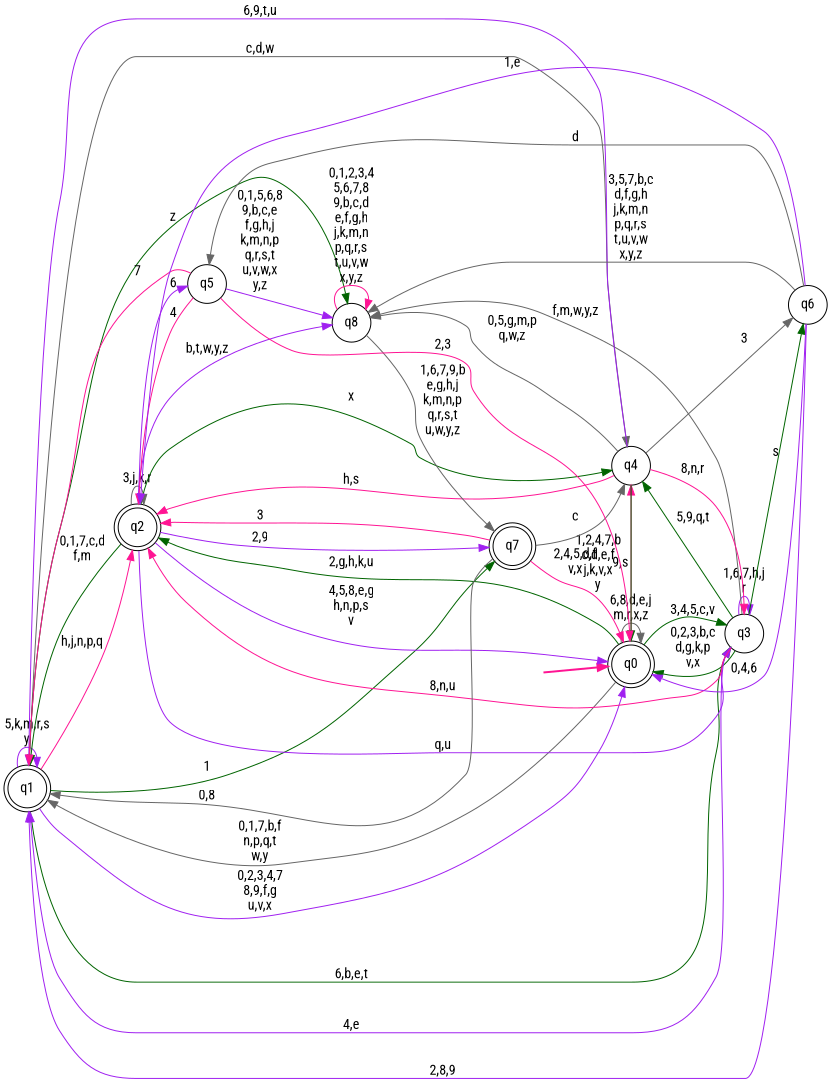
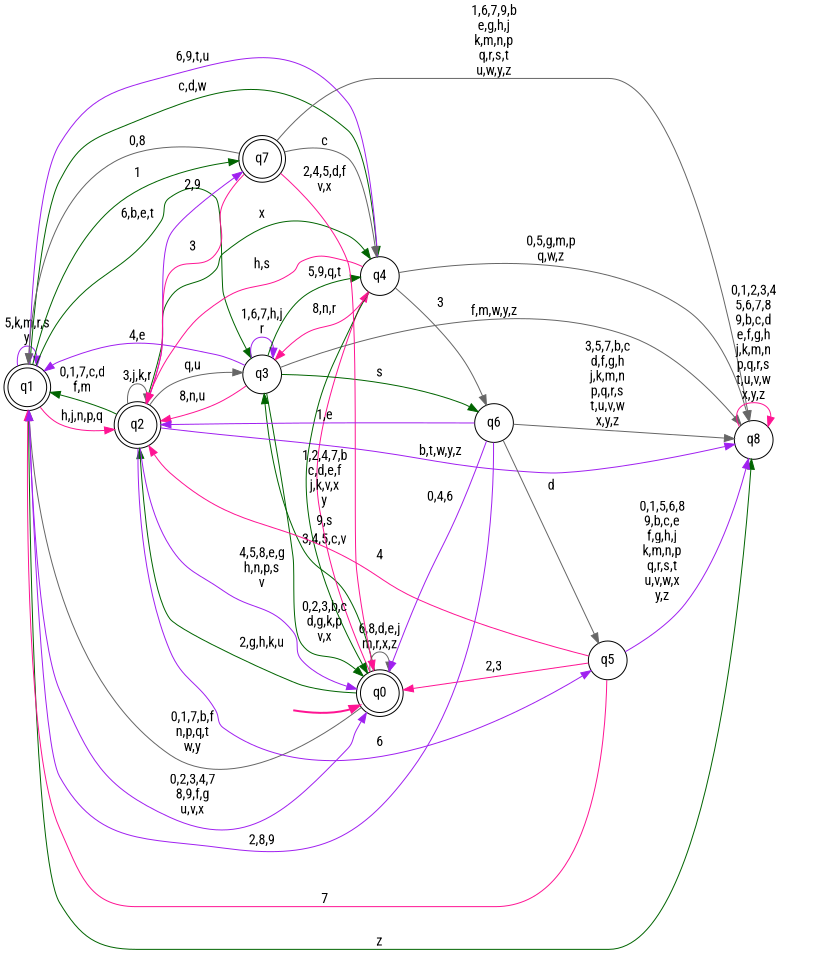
(174, 57) -> (165, 110)
(418, 433) -> (618, 82)
(390, 754) -> (187, 378)
